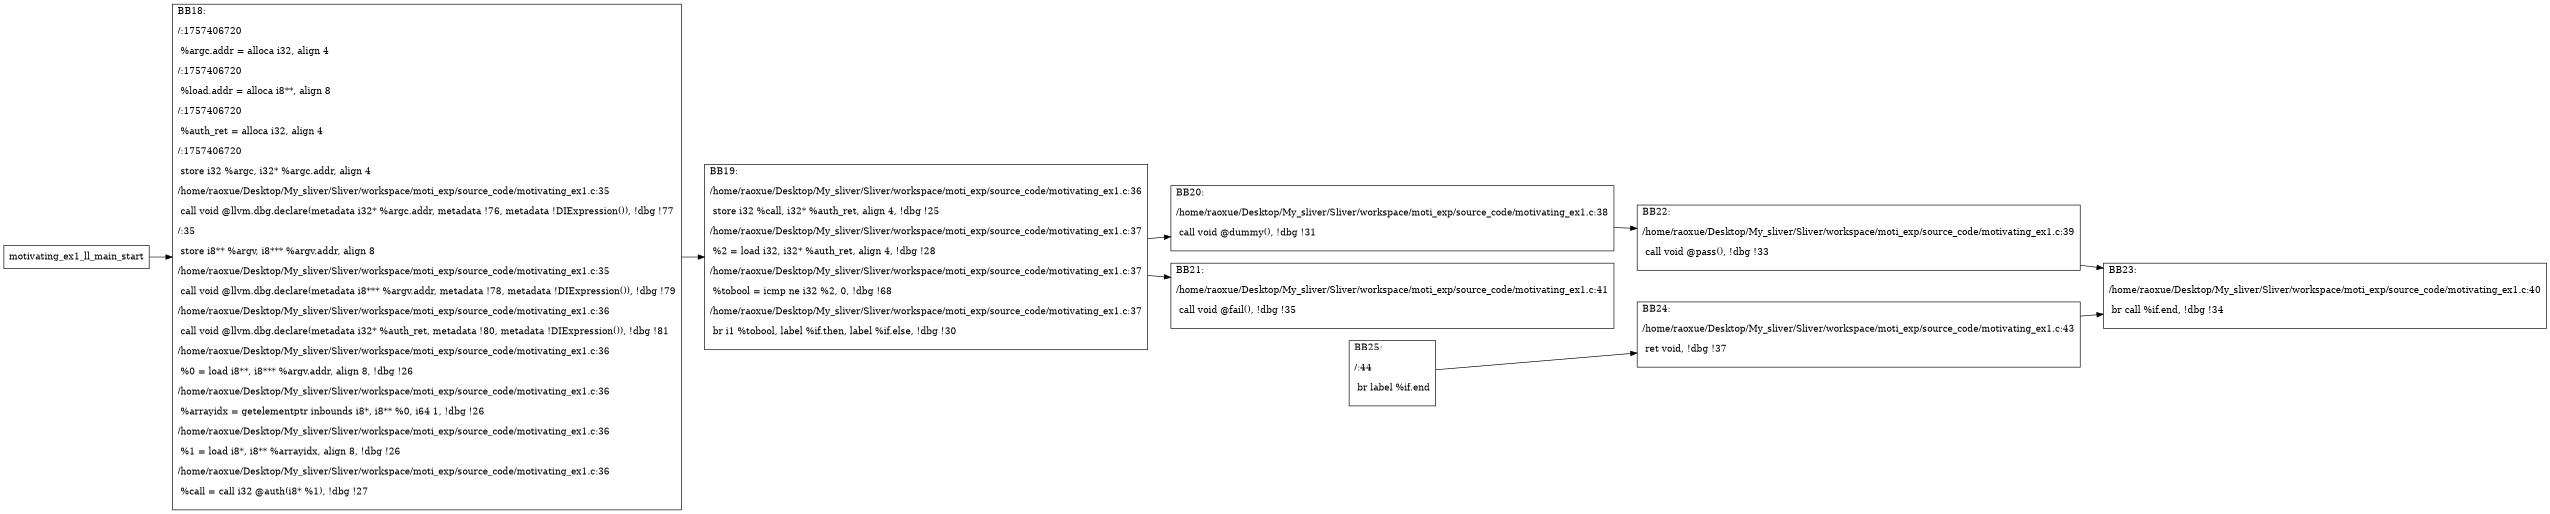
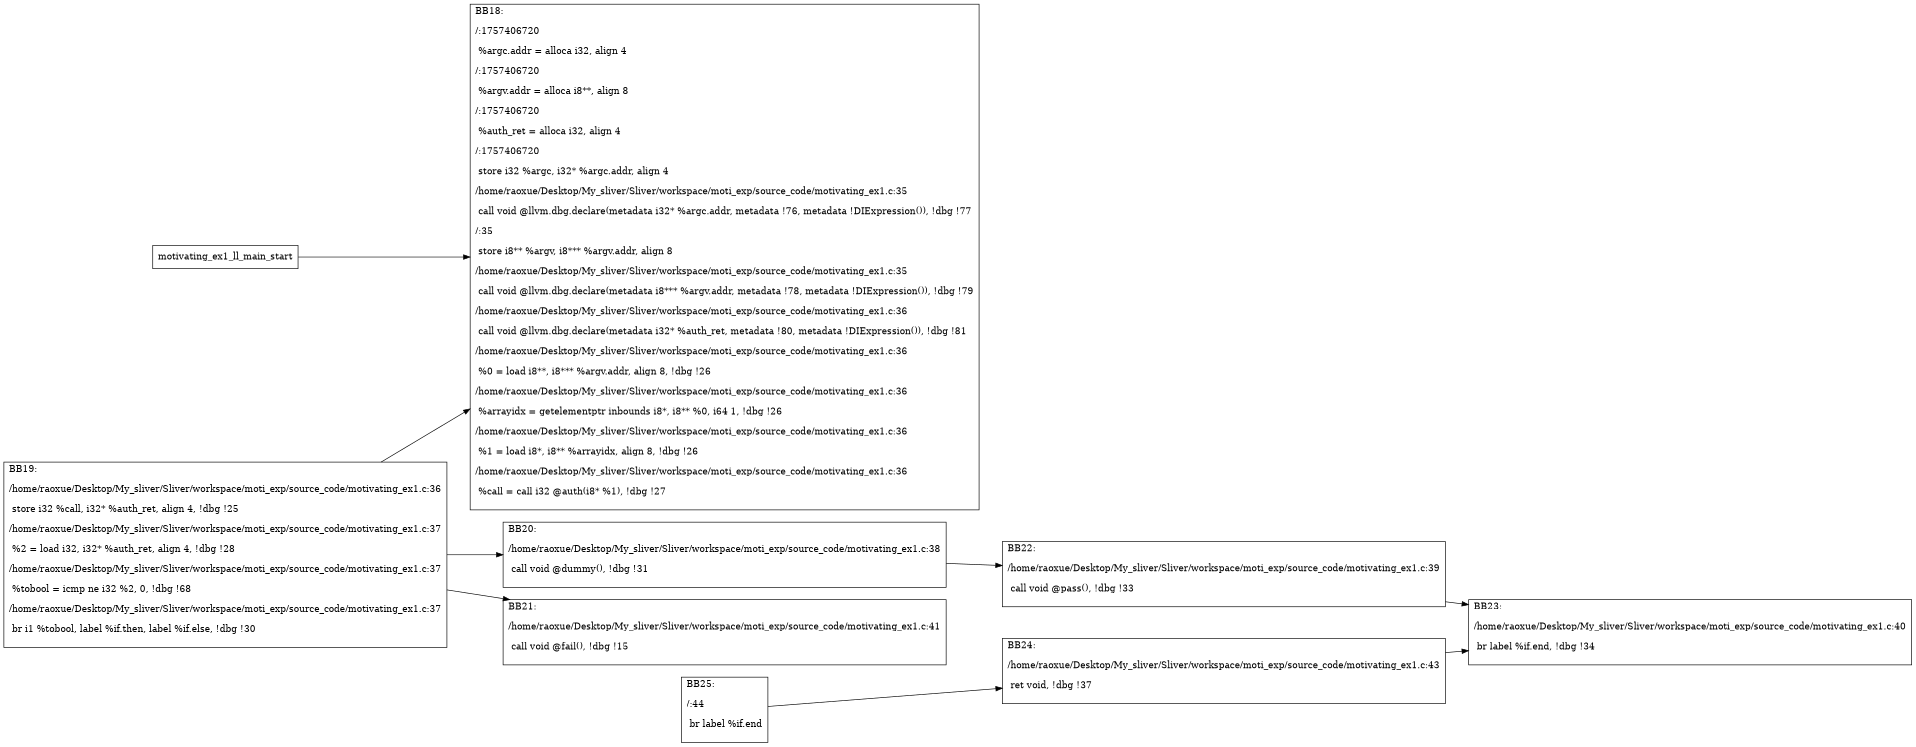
(254, 91) -> (552, 91)
(690, 257) -> (423, 437)
(1236, 310) -> (569, 647)
(2166, 310) -> (1534, 647)
